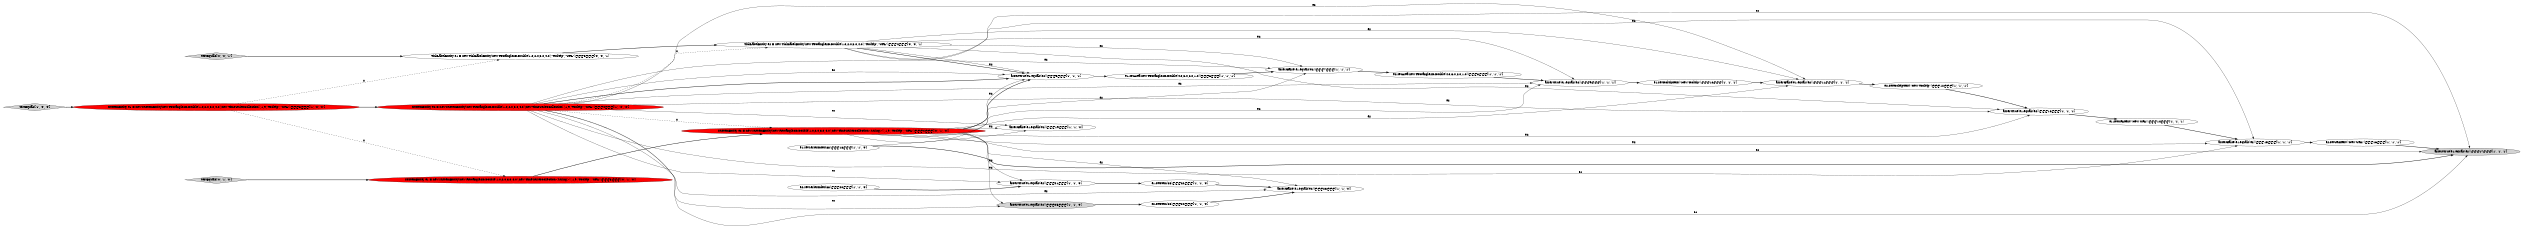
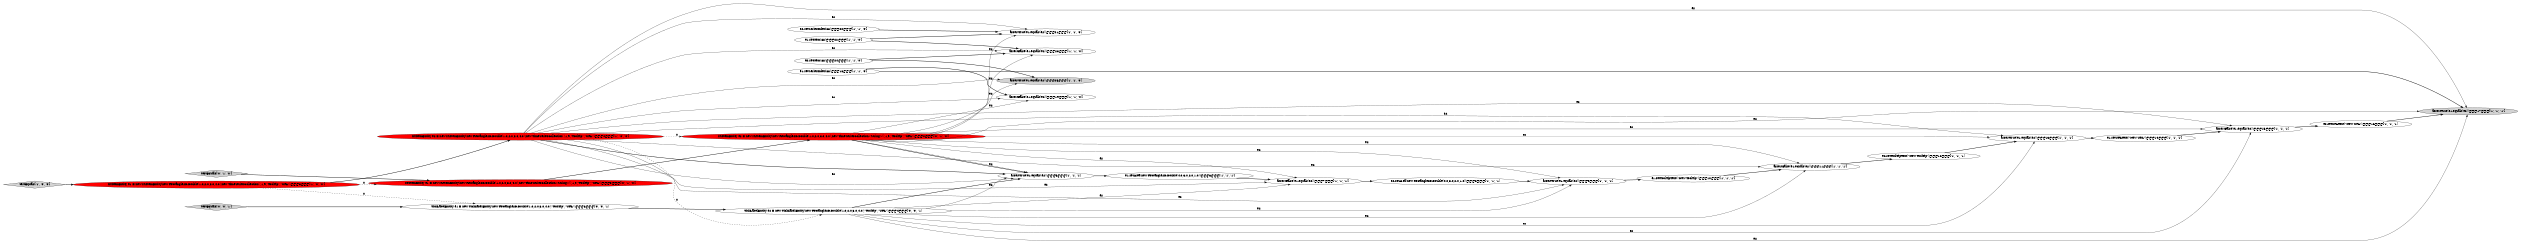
(967, 138) -> (940, 68)
(1117, 183) -> (935, 36)
(1117, 205) -> (953, 63)
